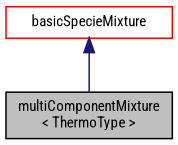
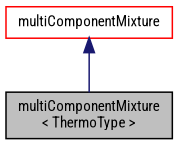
(89, 22) -> (89, 22)
